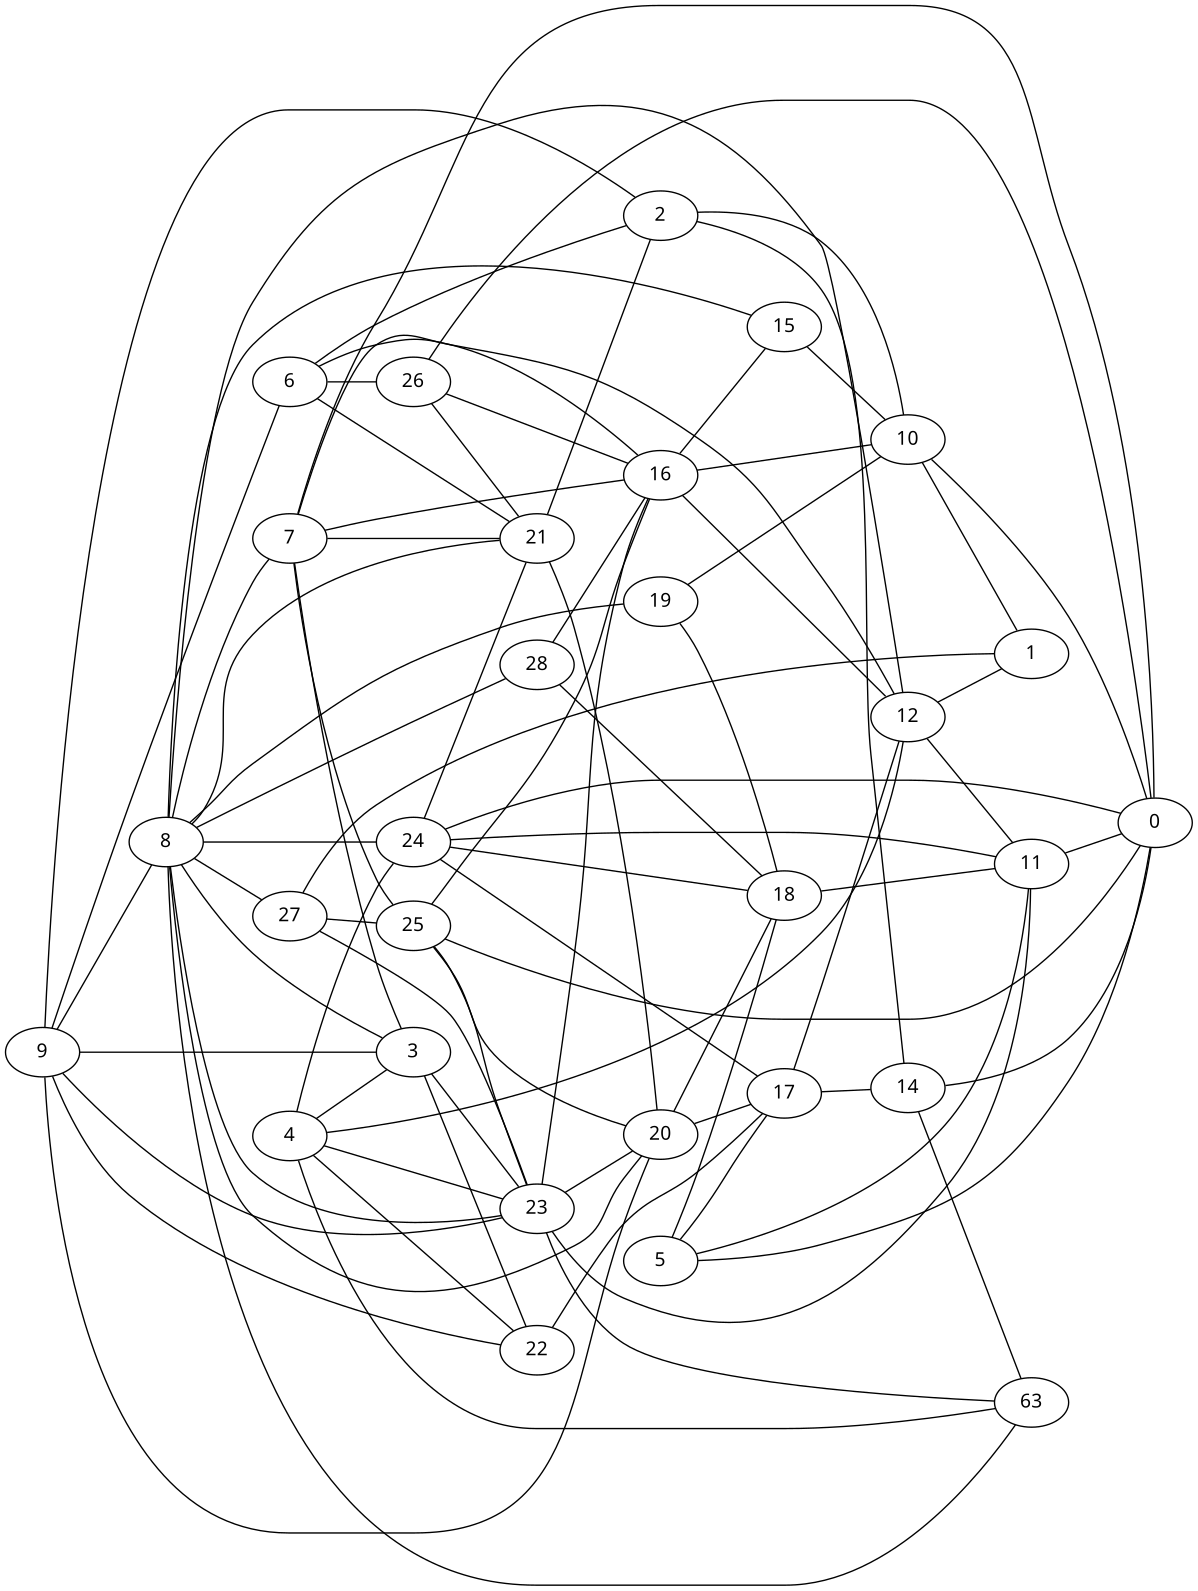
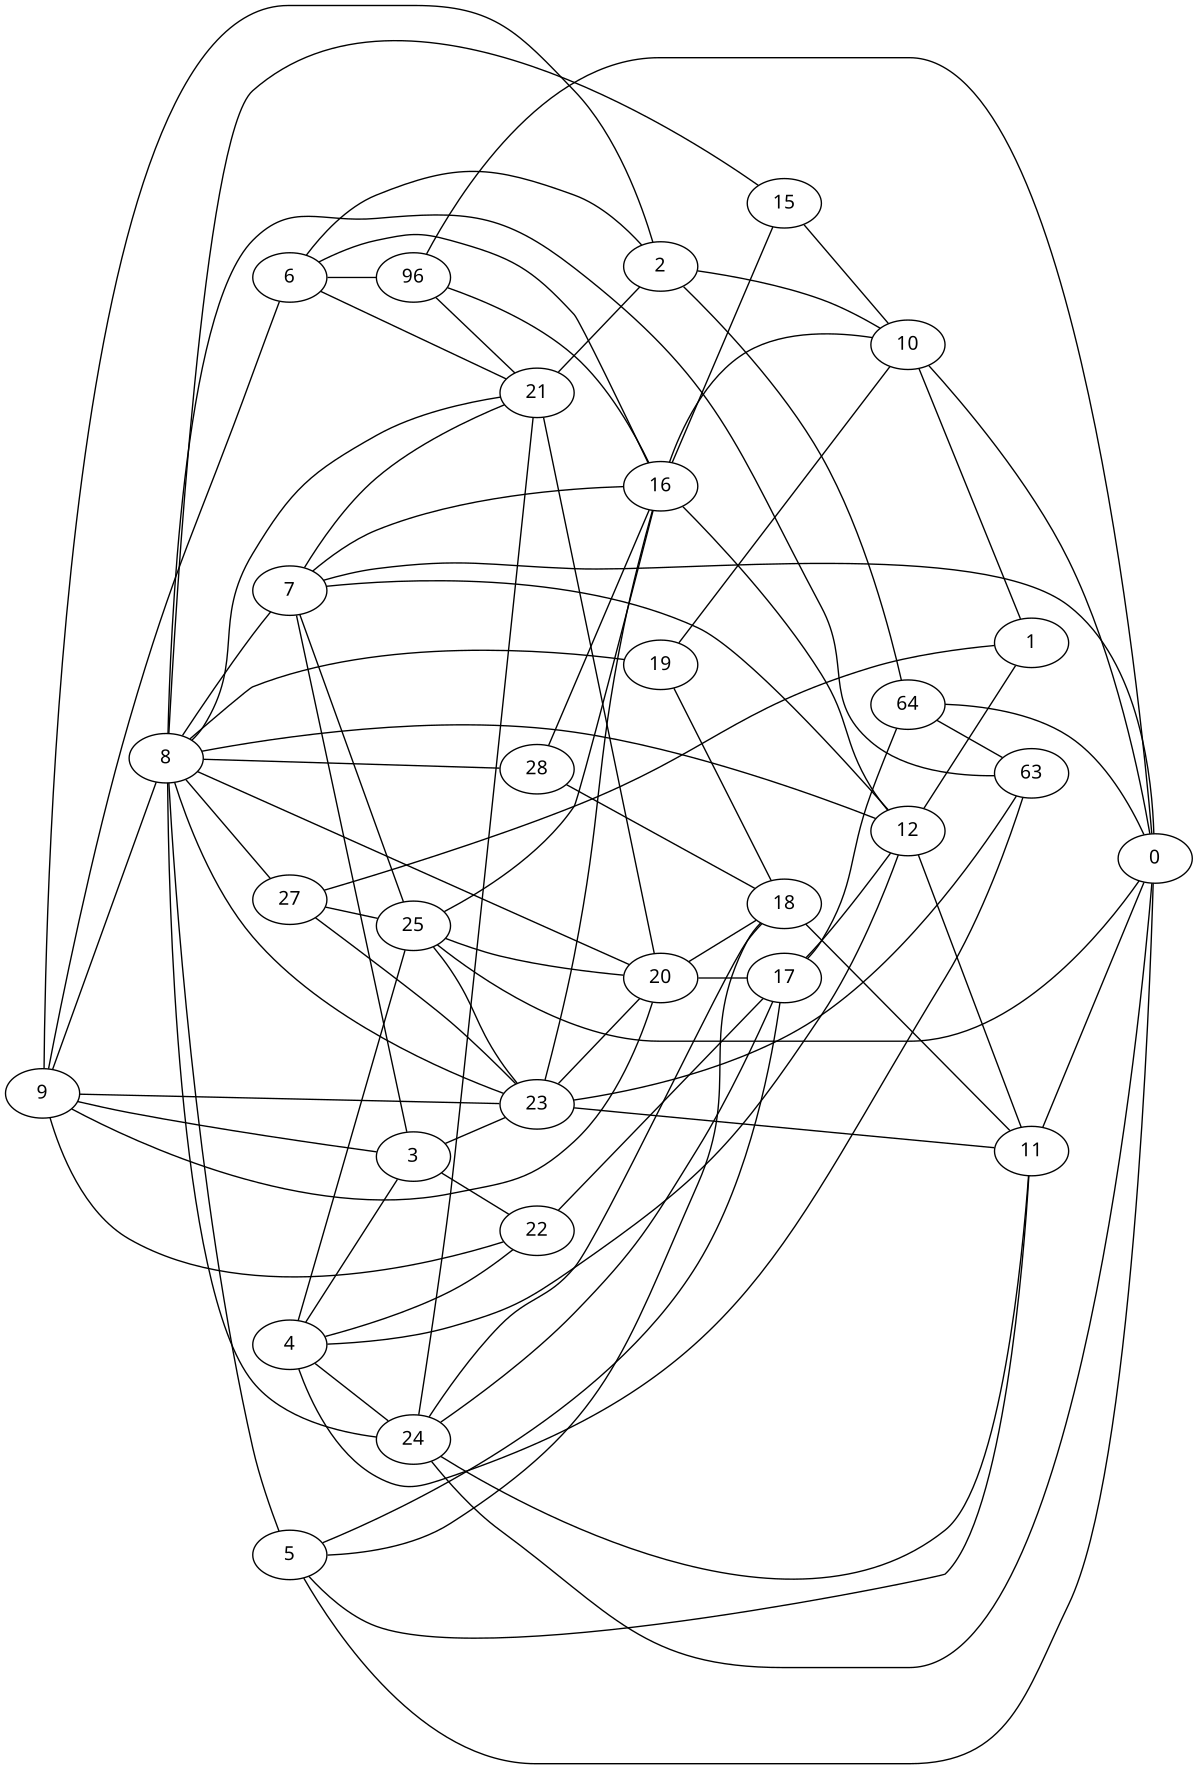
(413, 382) -> (413, 277)
(268, 967) -> (201, 1142)
(908, 1088) -> (908, 705)
(414, 1172) -> (352, 1135)
